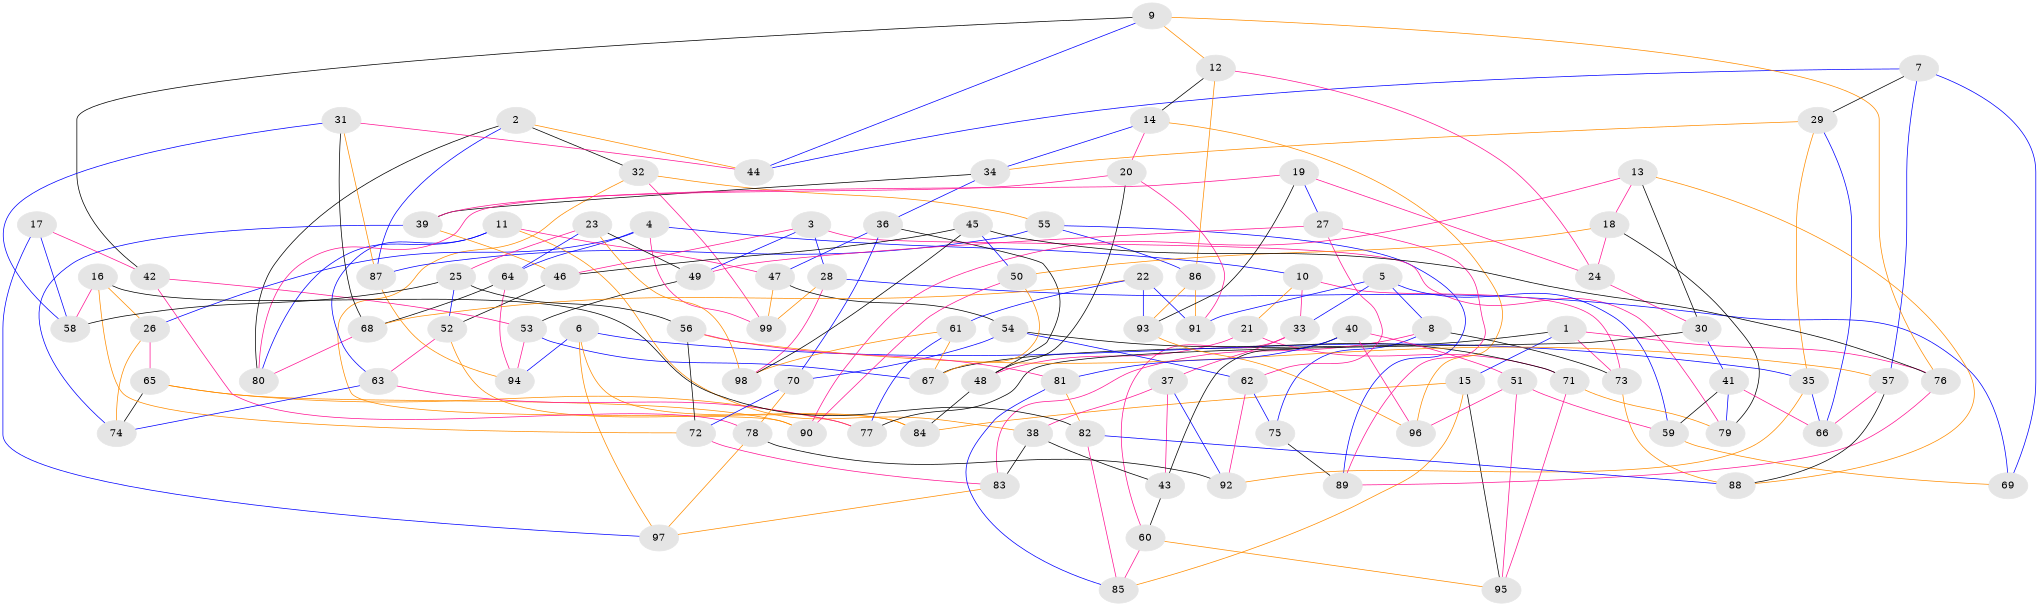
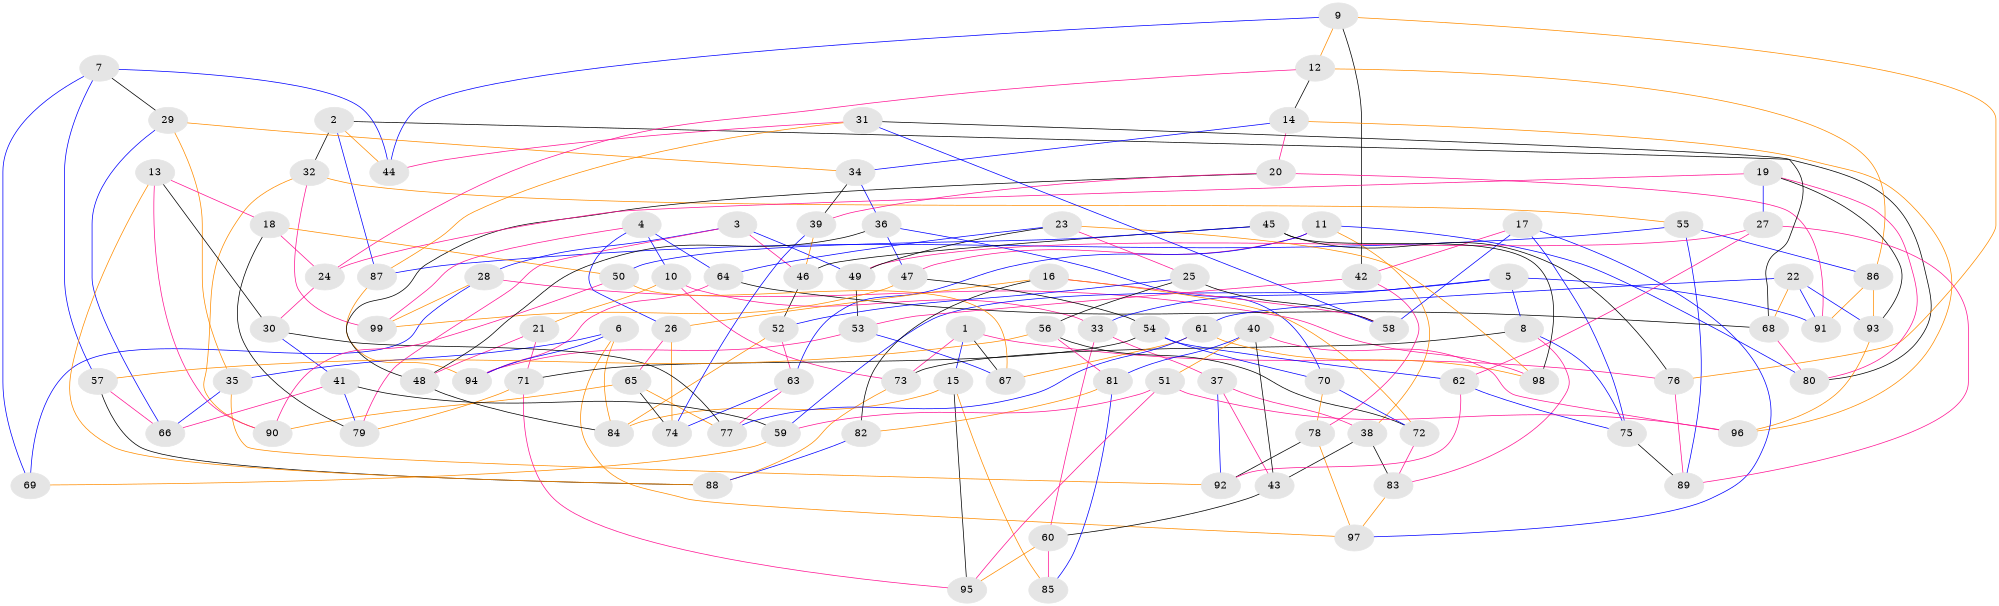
none -> (1591, 328)
(1470, 361) -> (1196, 363)
(1102, 512) -> none
